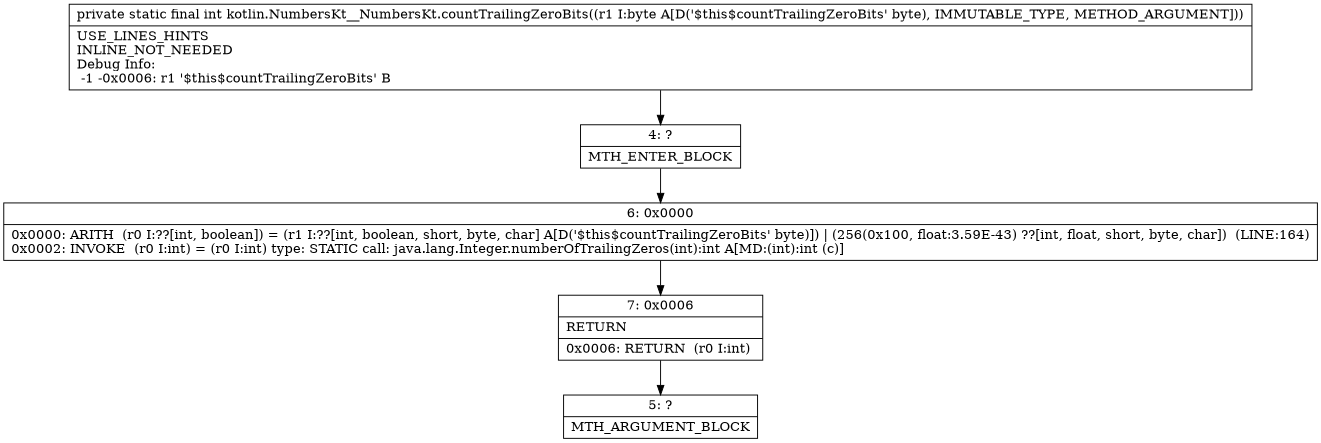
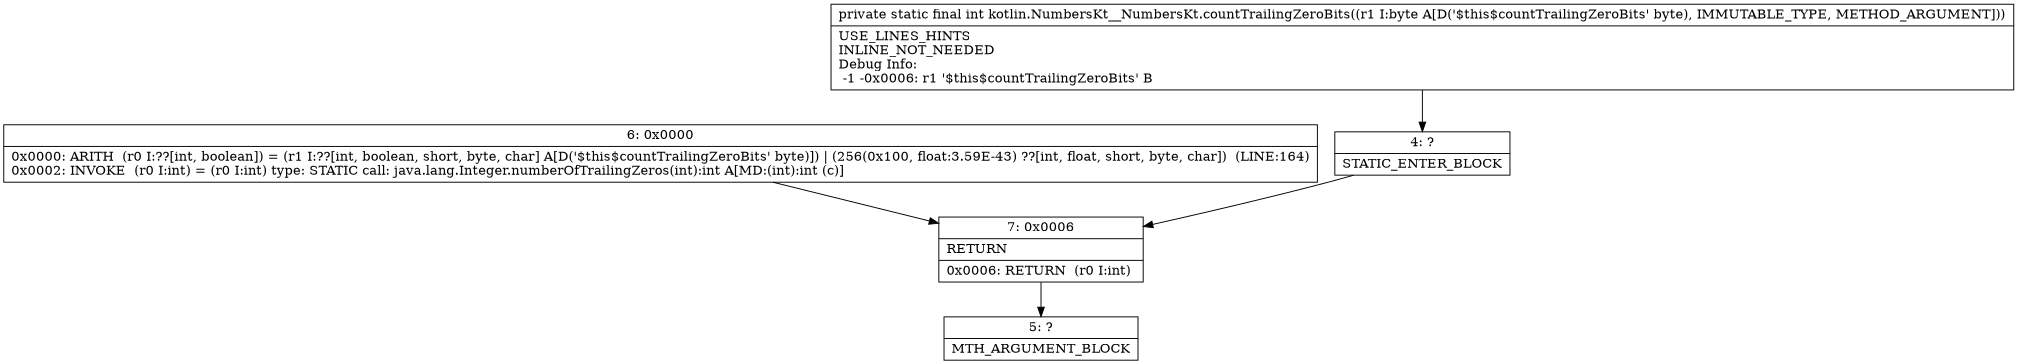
(661, 157) -> (1422, 164)
(661, 181) -> (1253, 201)
